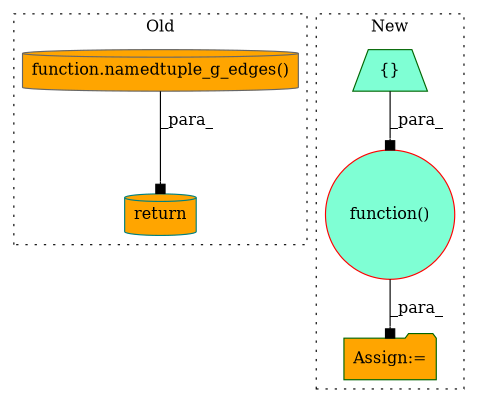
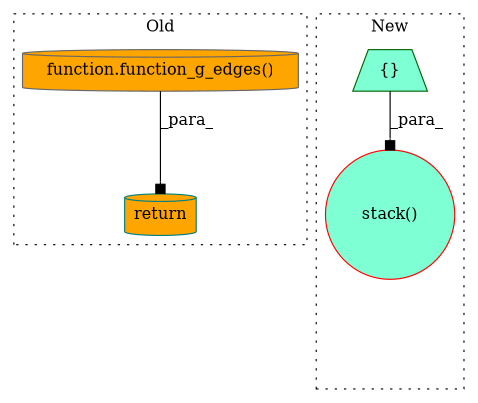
(160, 70) -> (160, 70)
(390, 215) -> (390, 215)
(390, 359) -> none
